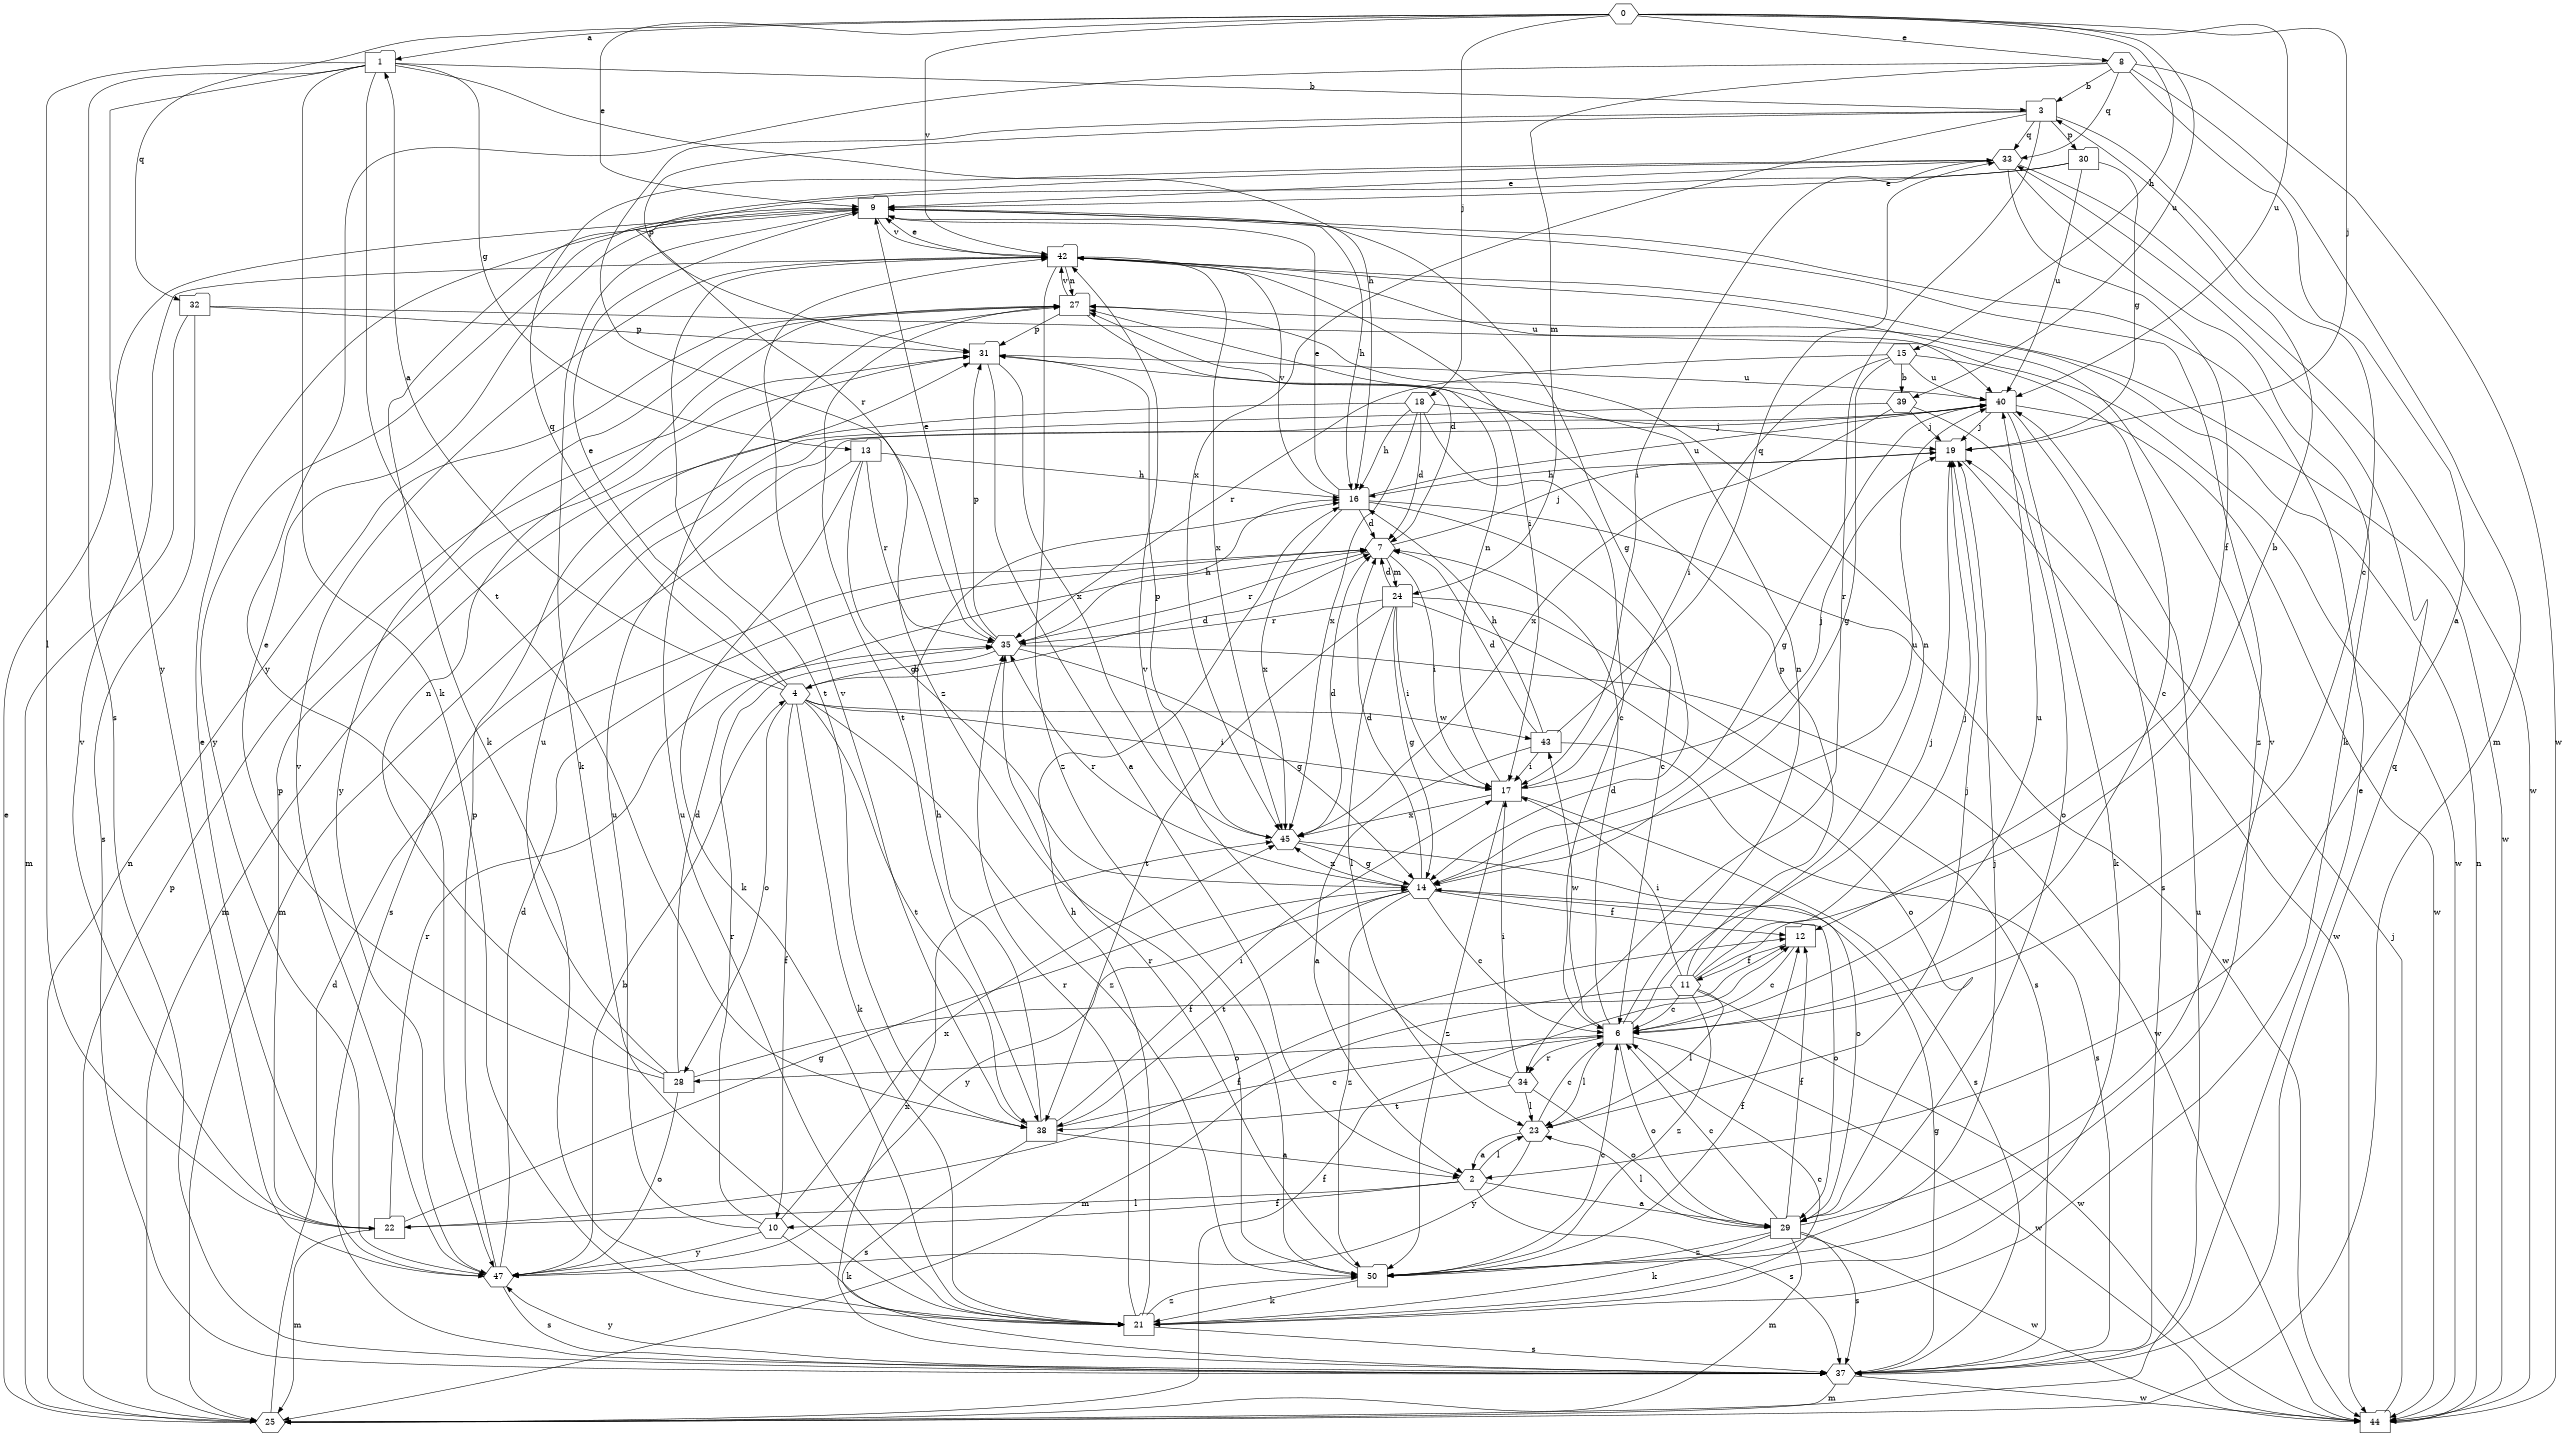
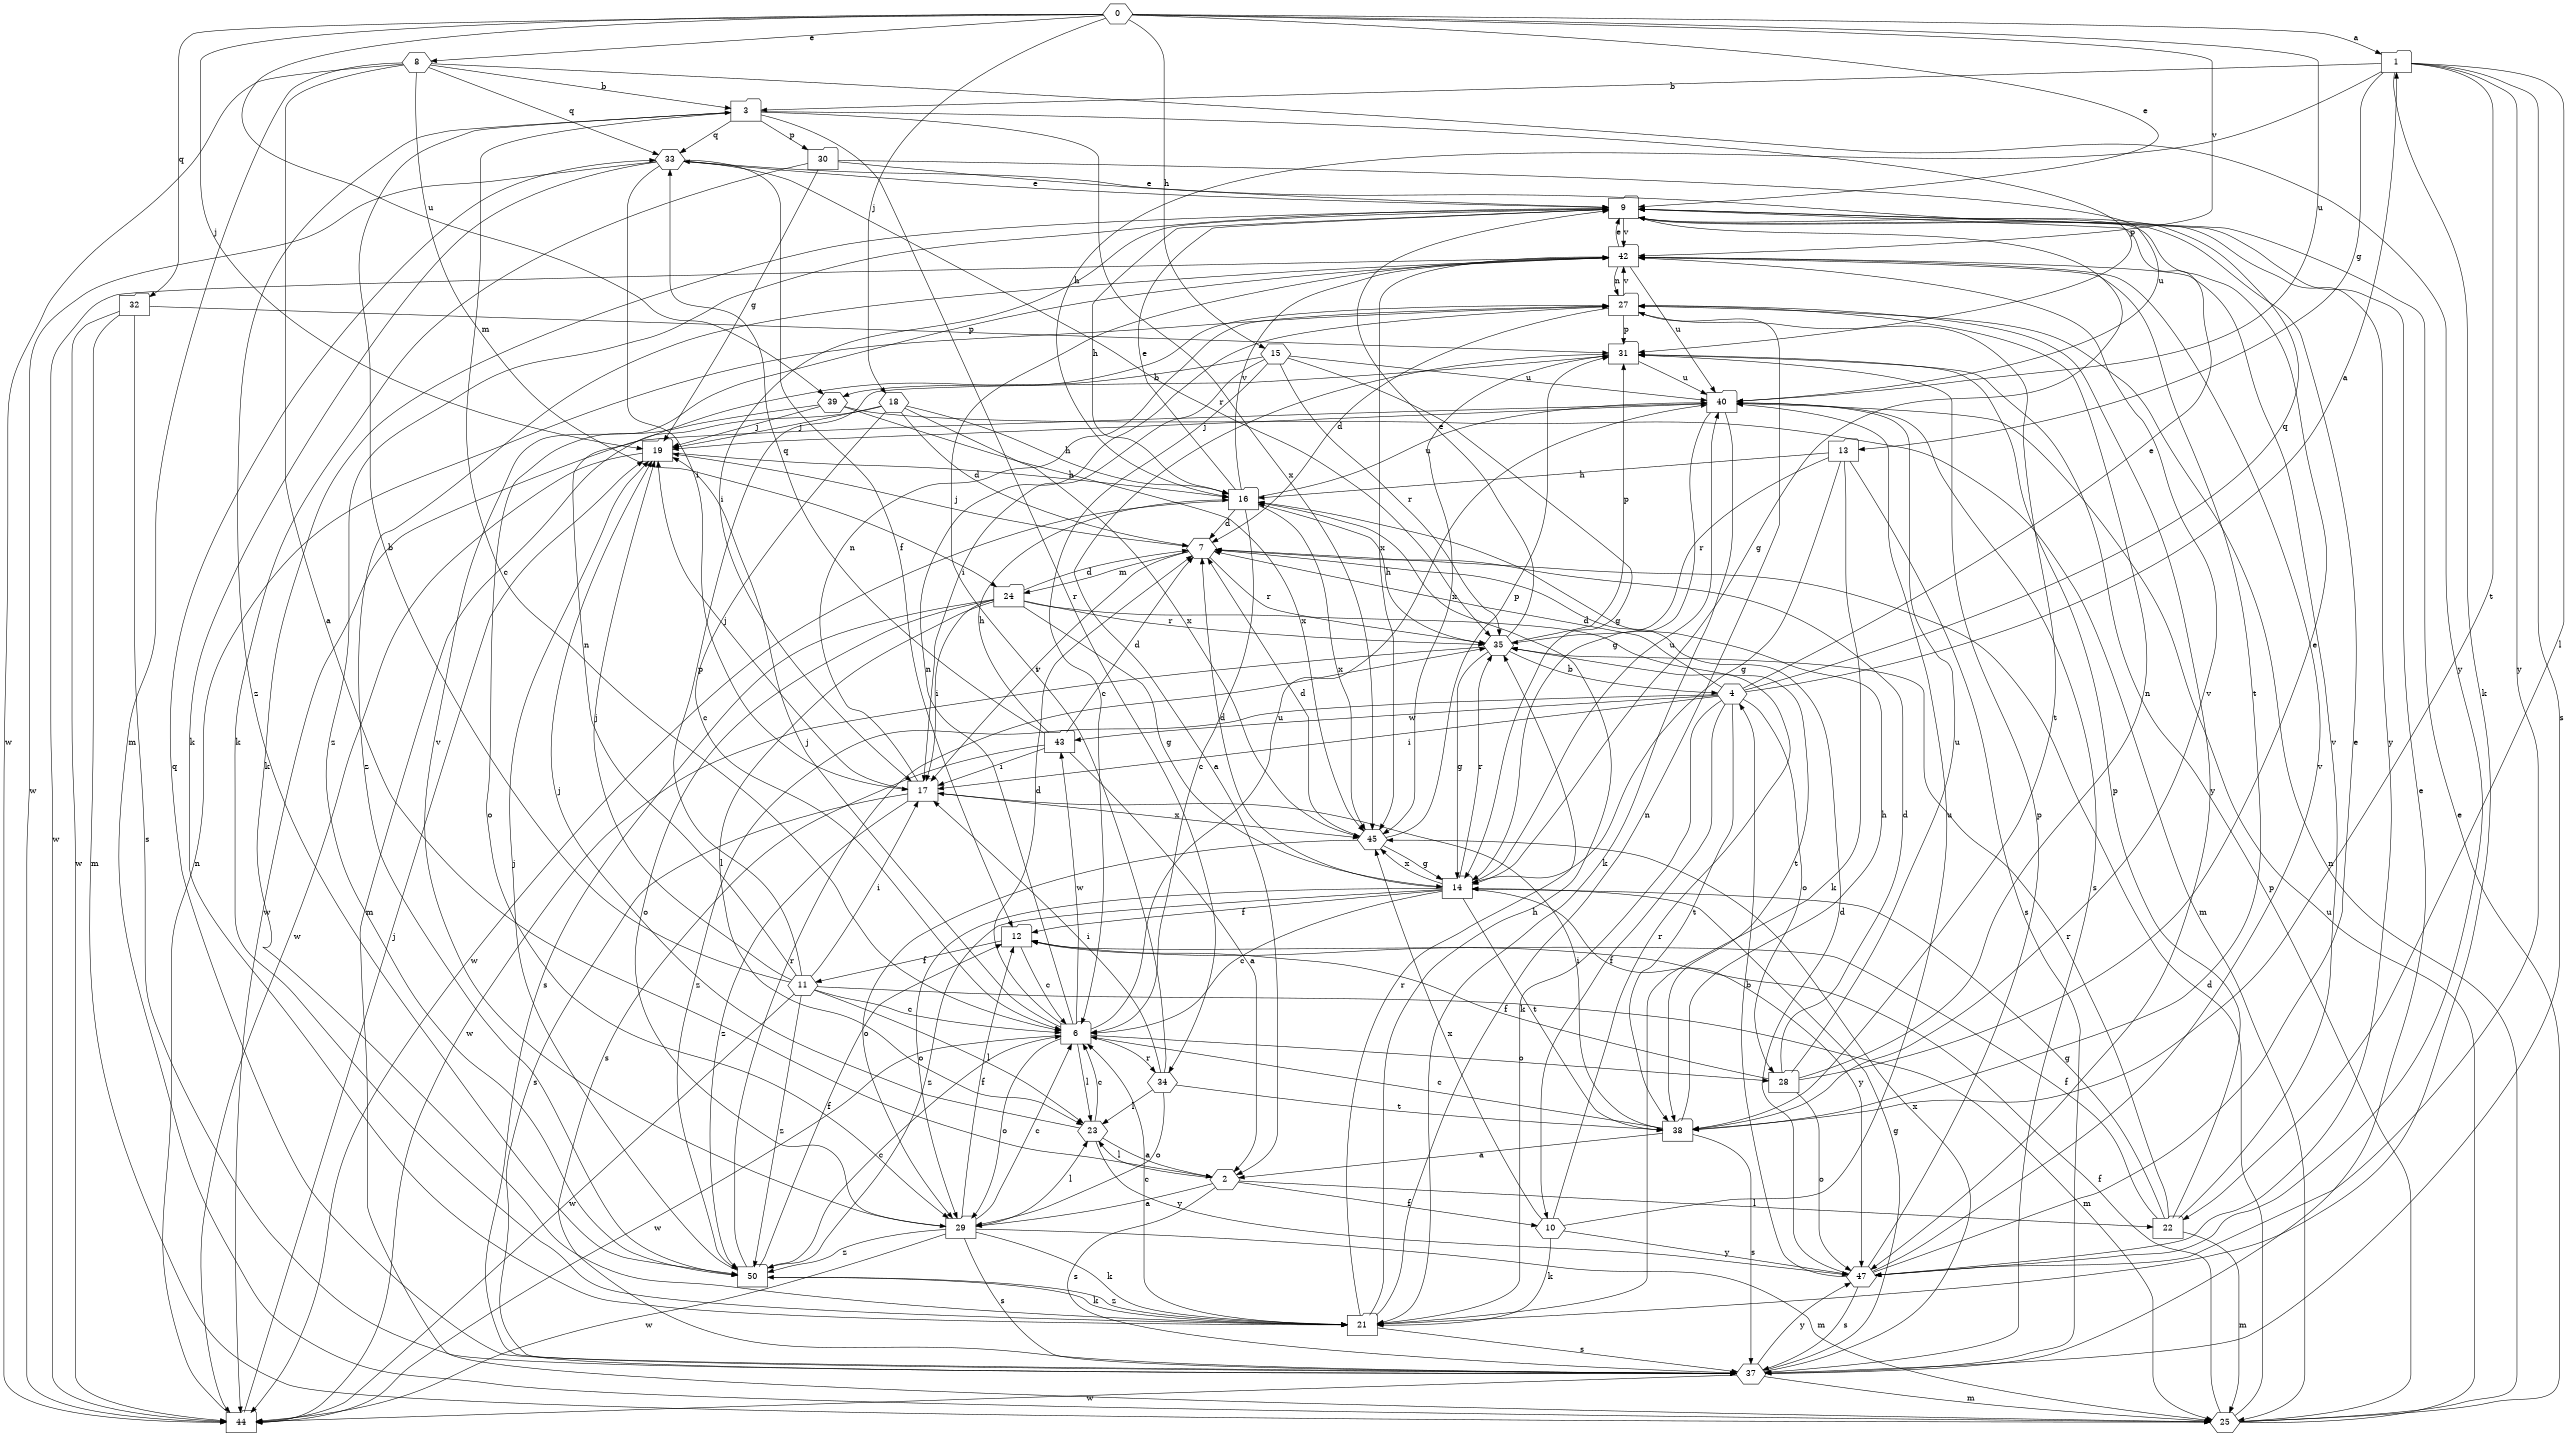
(1483, 395) -> (960, 322)
(683, 815) -> (1648, 815)
(1422, 888) -> (1457, 888)
